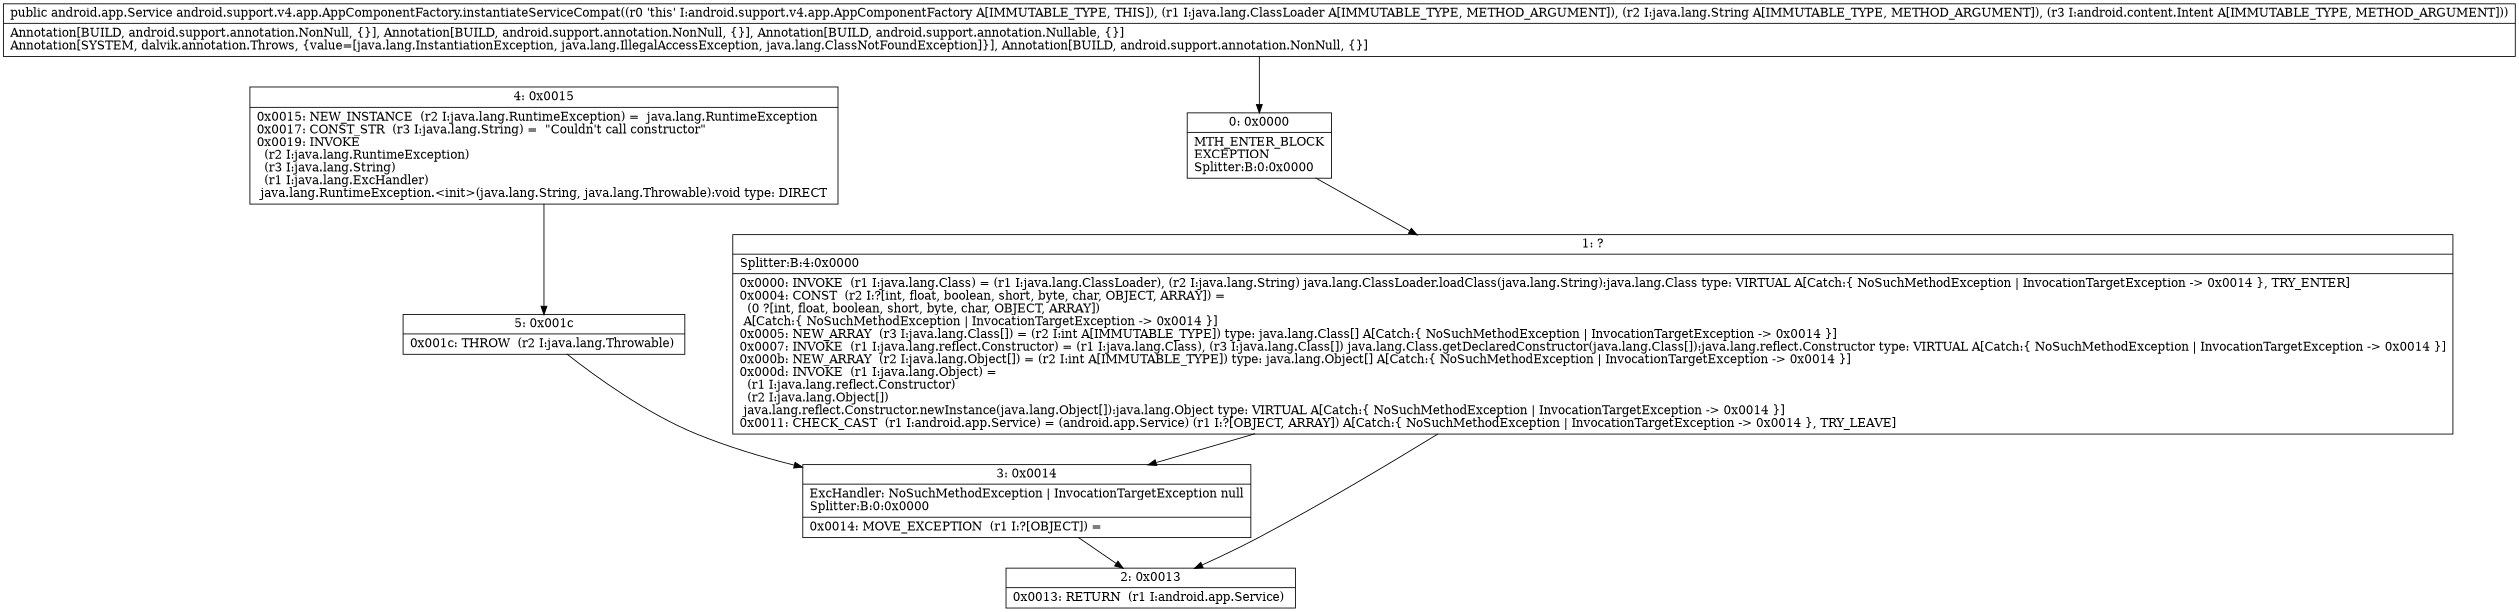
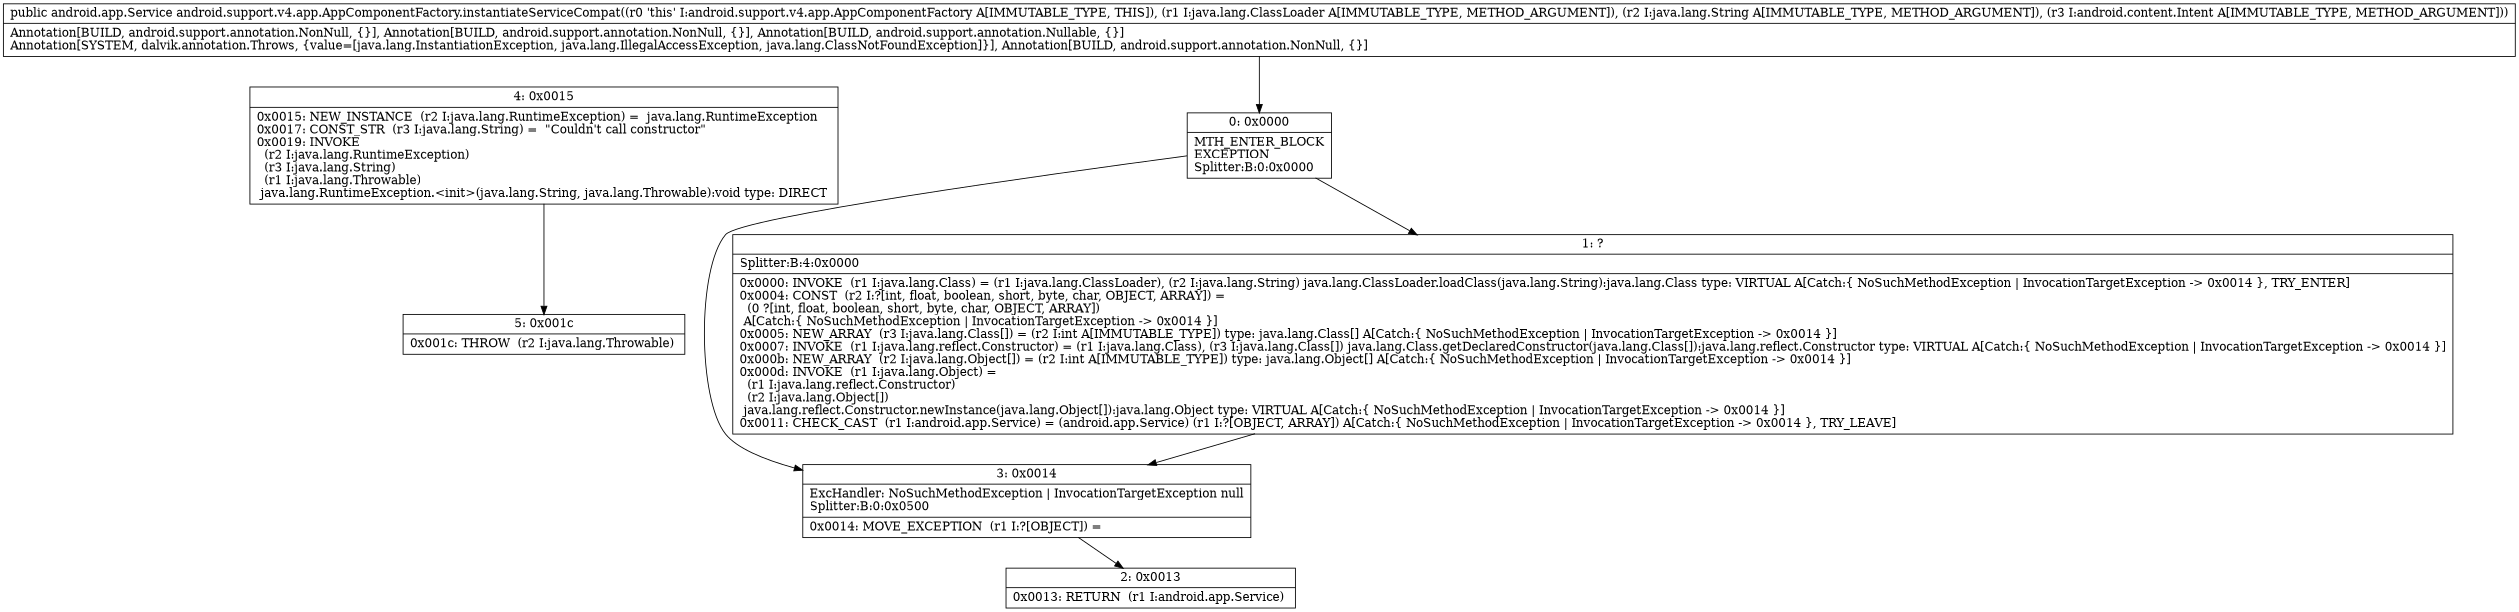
(343, 181) -> (339, 181)
(674, 423) -> (815, 212)
(1322, 503) -> none
(870, 507) -> (870, 507)
